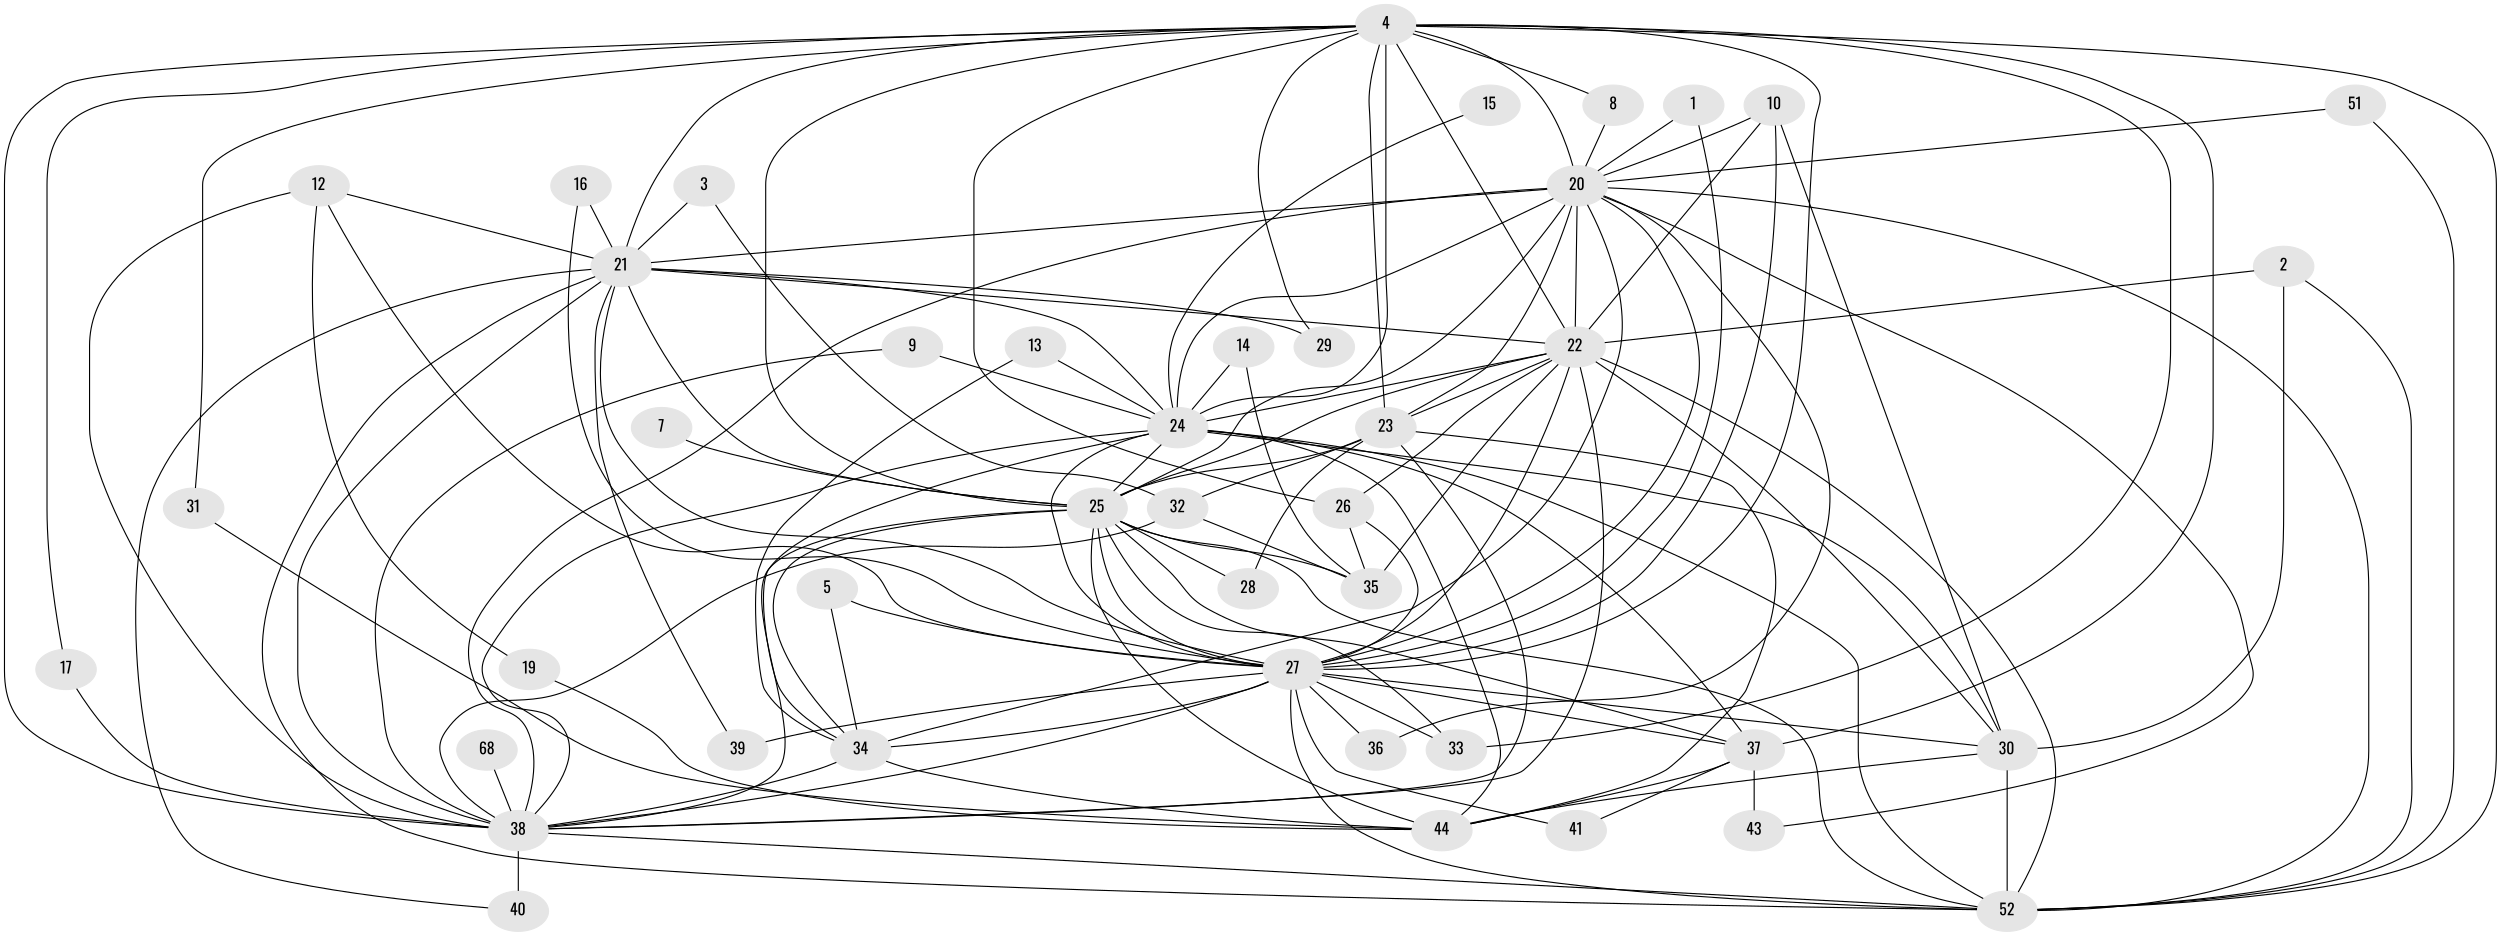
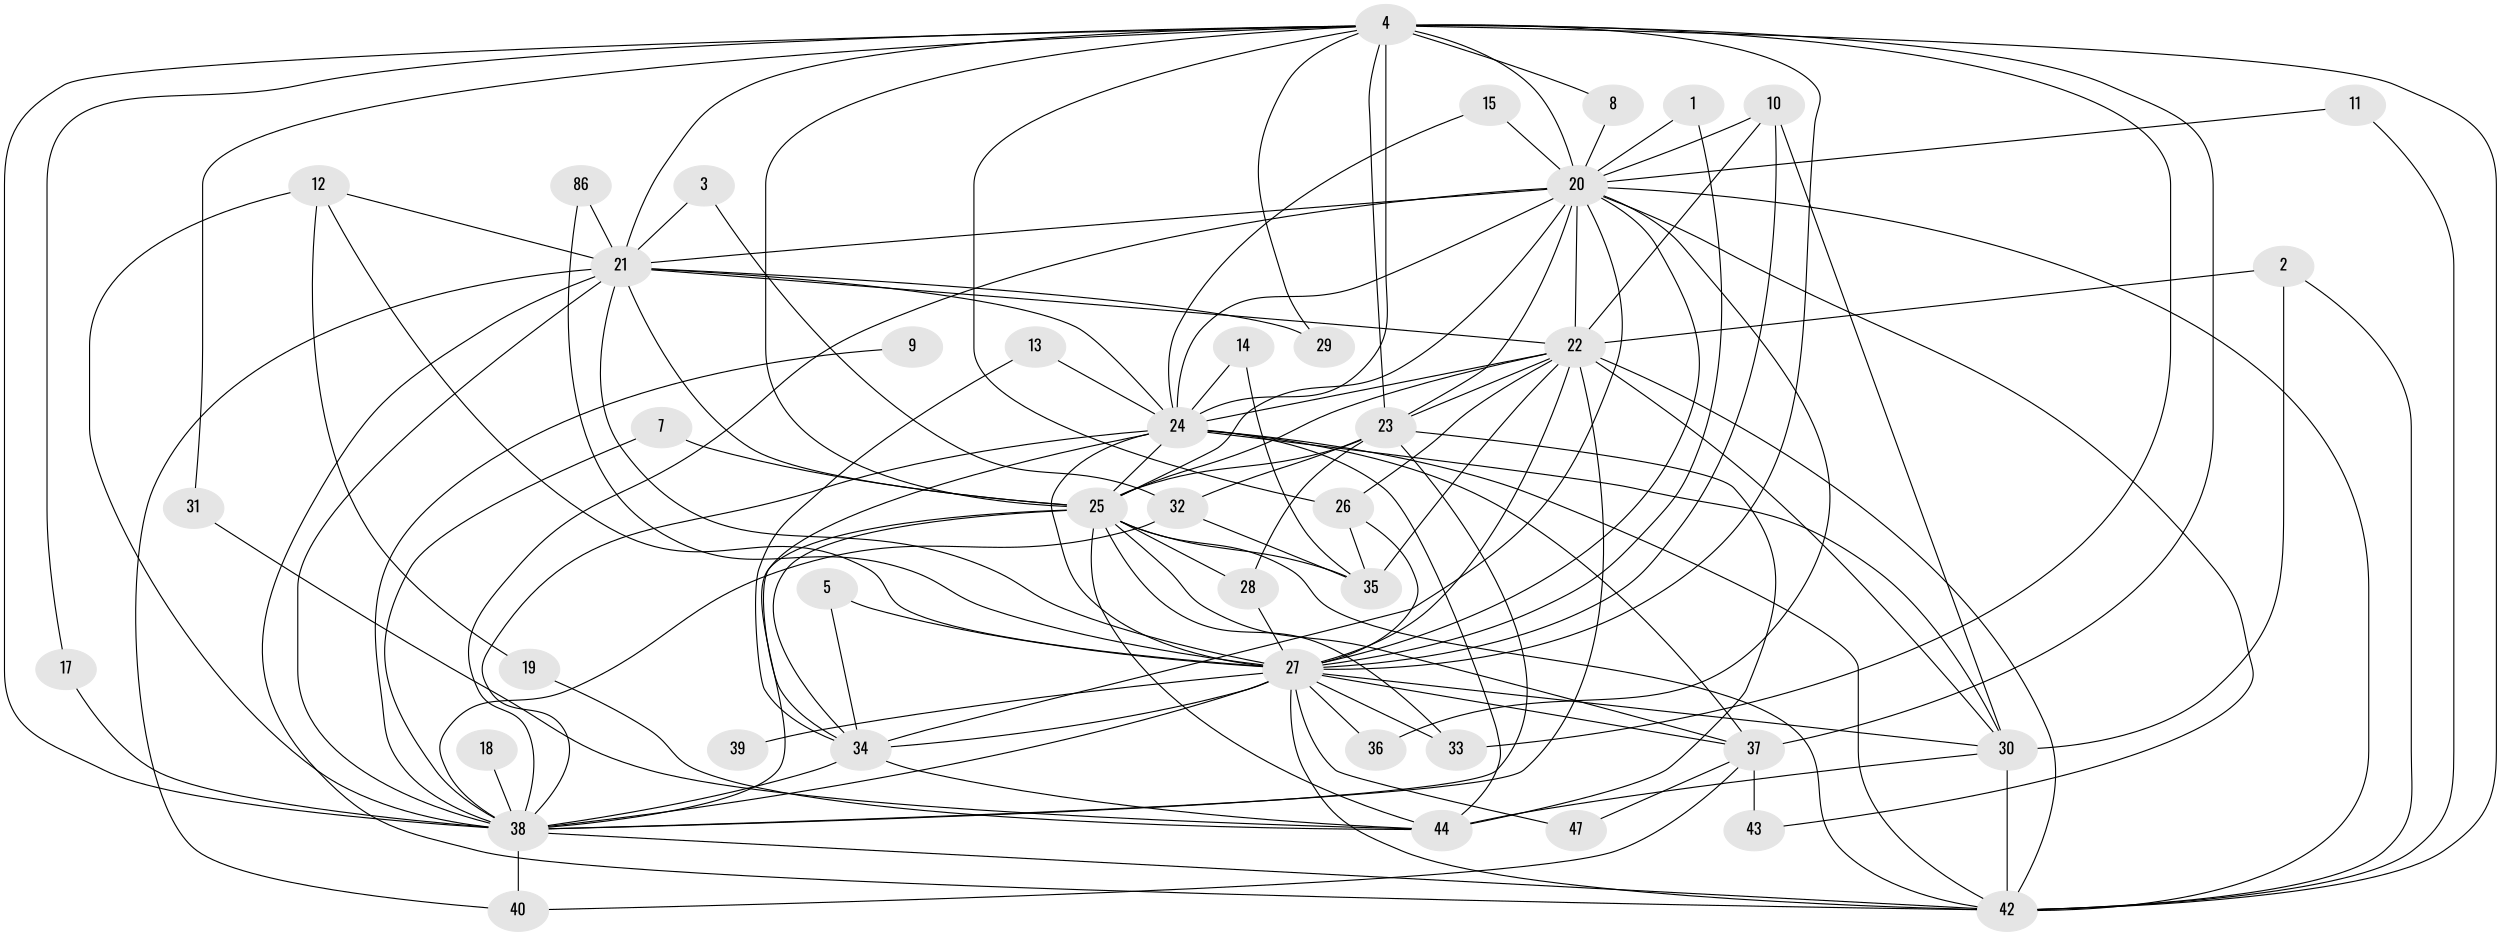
(2355, 105) -> (2355, 105)
none -> (1534, 146)
(581, 186) -> (581, 186)
(1481, 186) -> none
(1045, 387) -> none
(622, 518) -> none
none -> (403, 583)
(1152, 628) -> (1268, 625)
(487, 750) -> (487, 750)
(1647, 786) -> (1249, 886)
(1576, 831) -> (1576, 831)
(2007, 911) -> (2007, 911)
